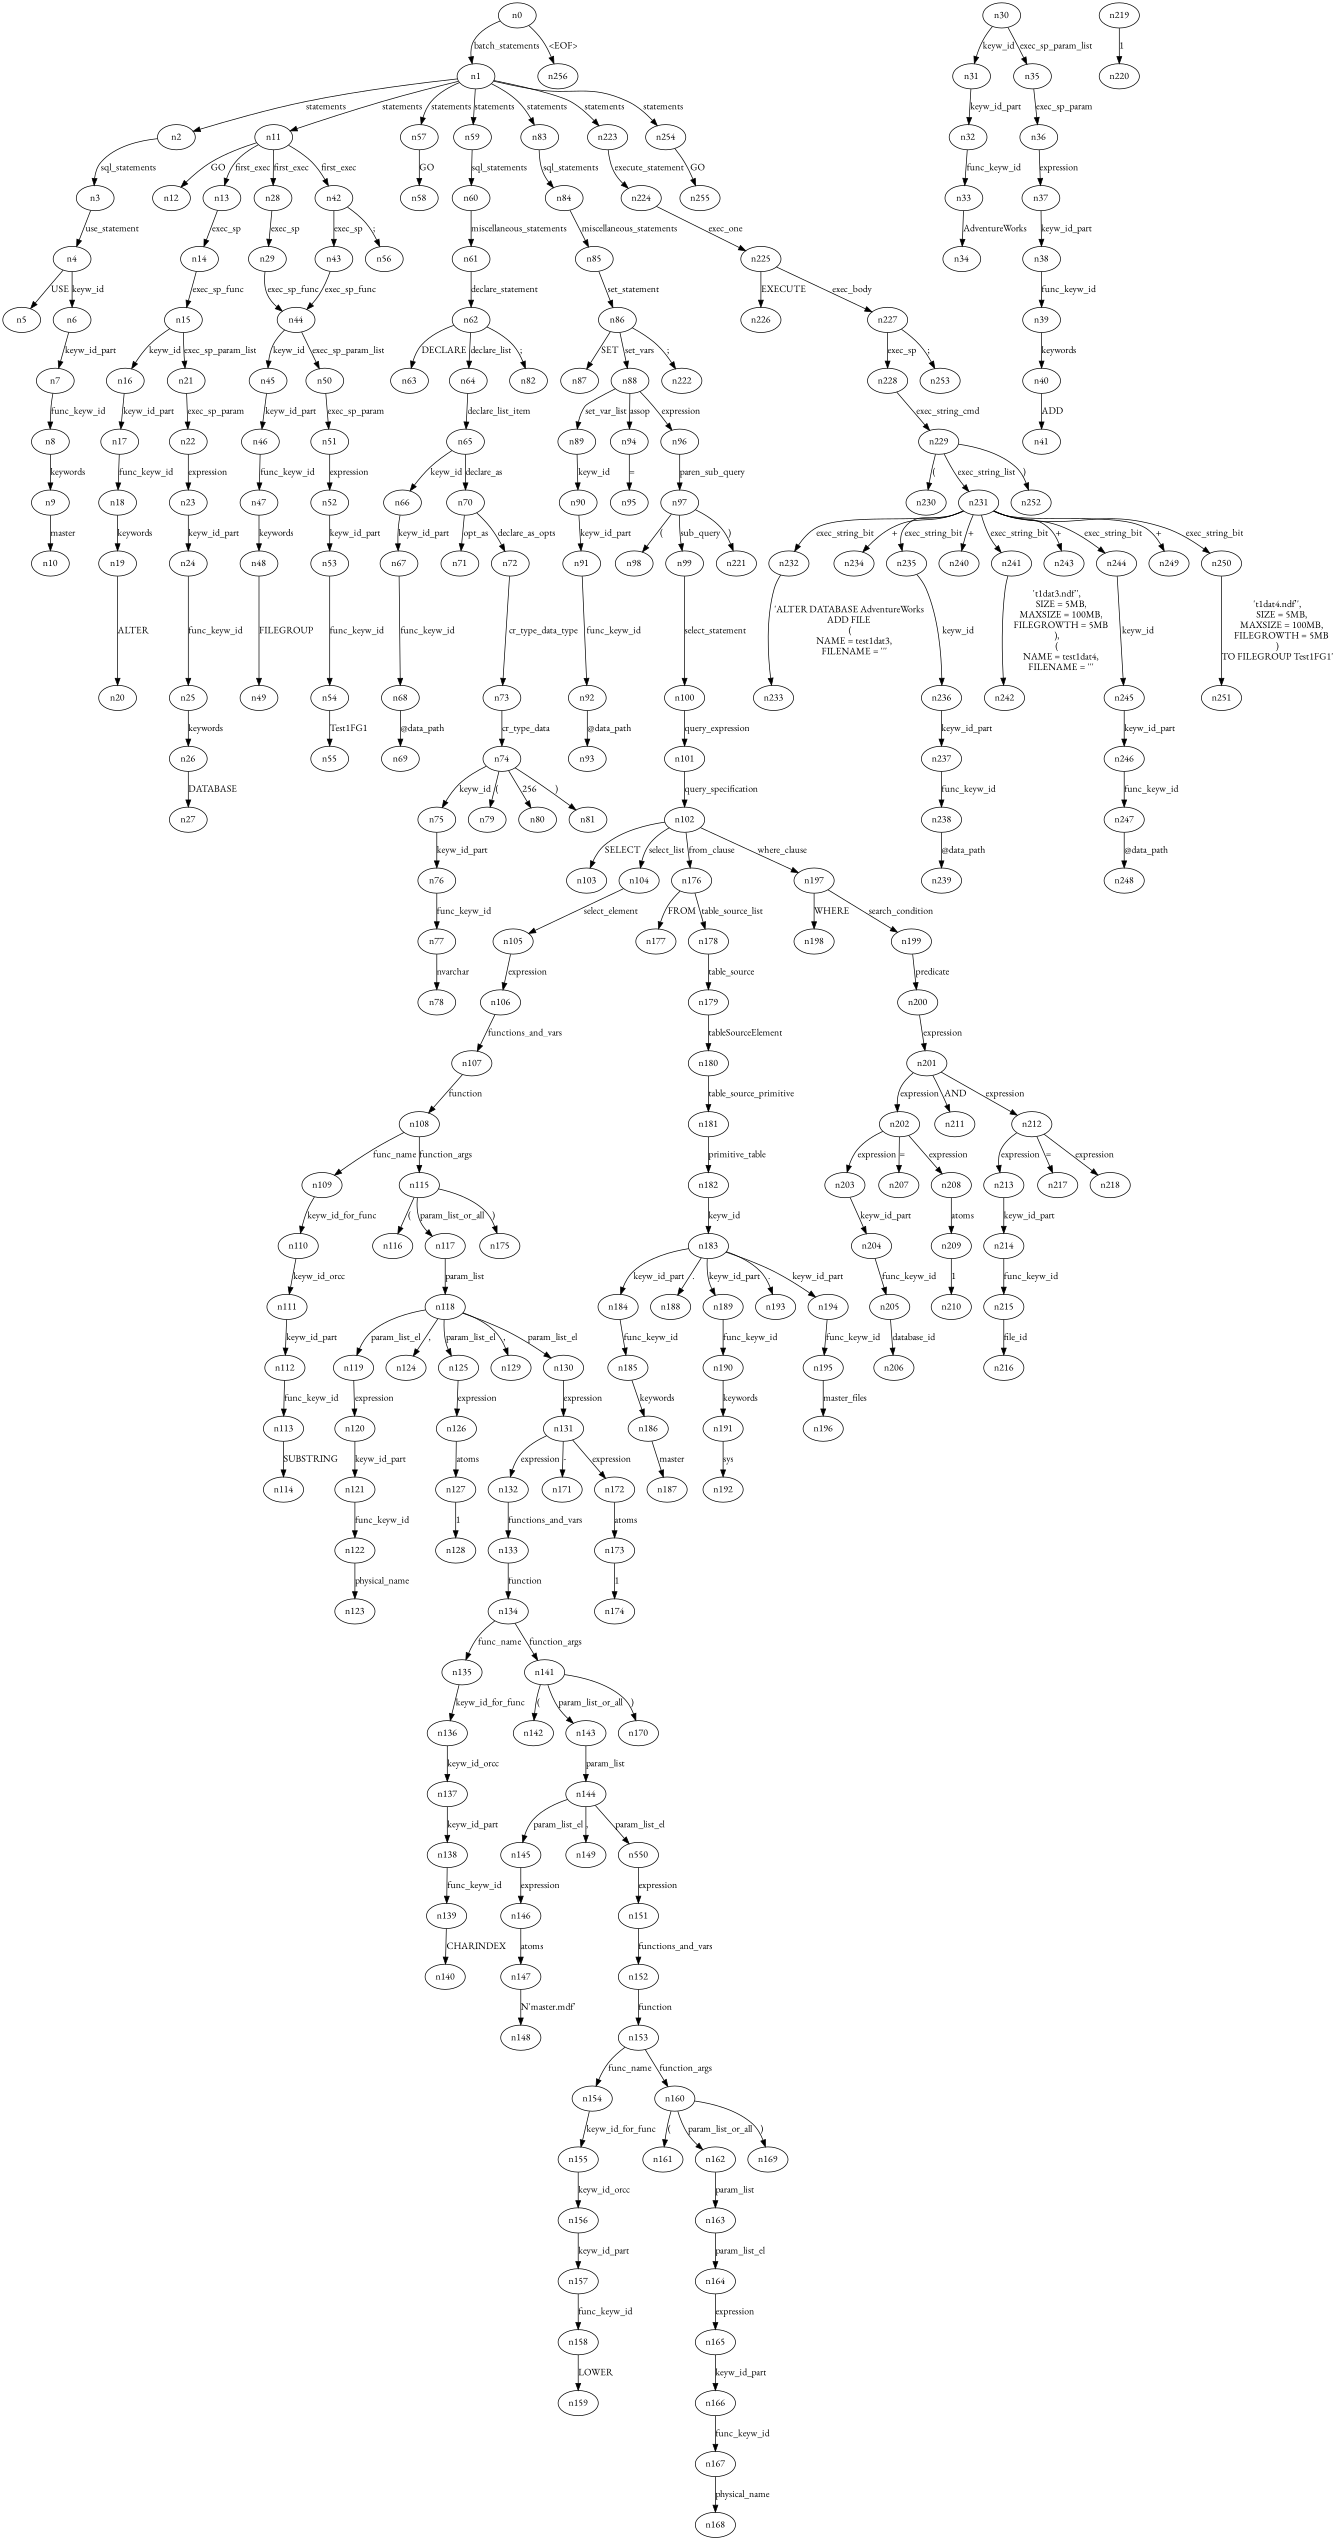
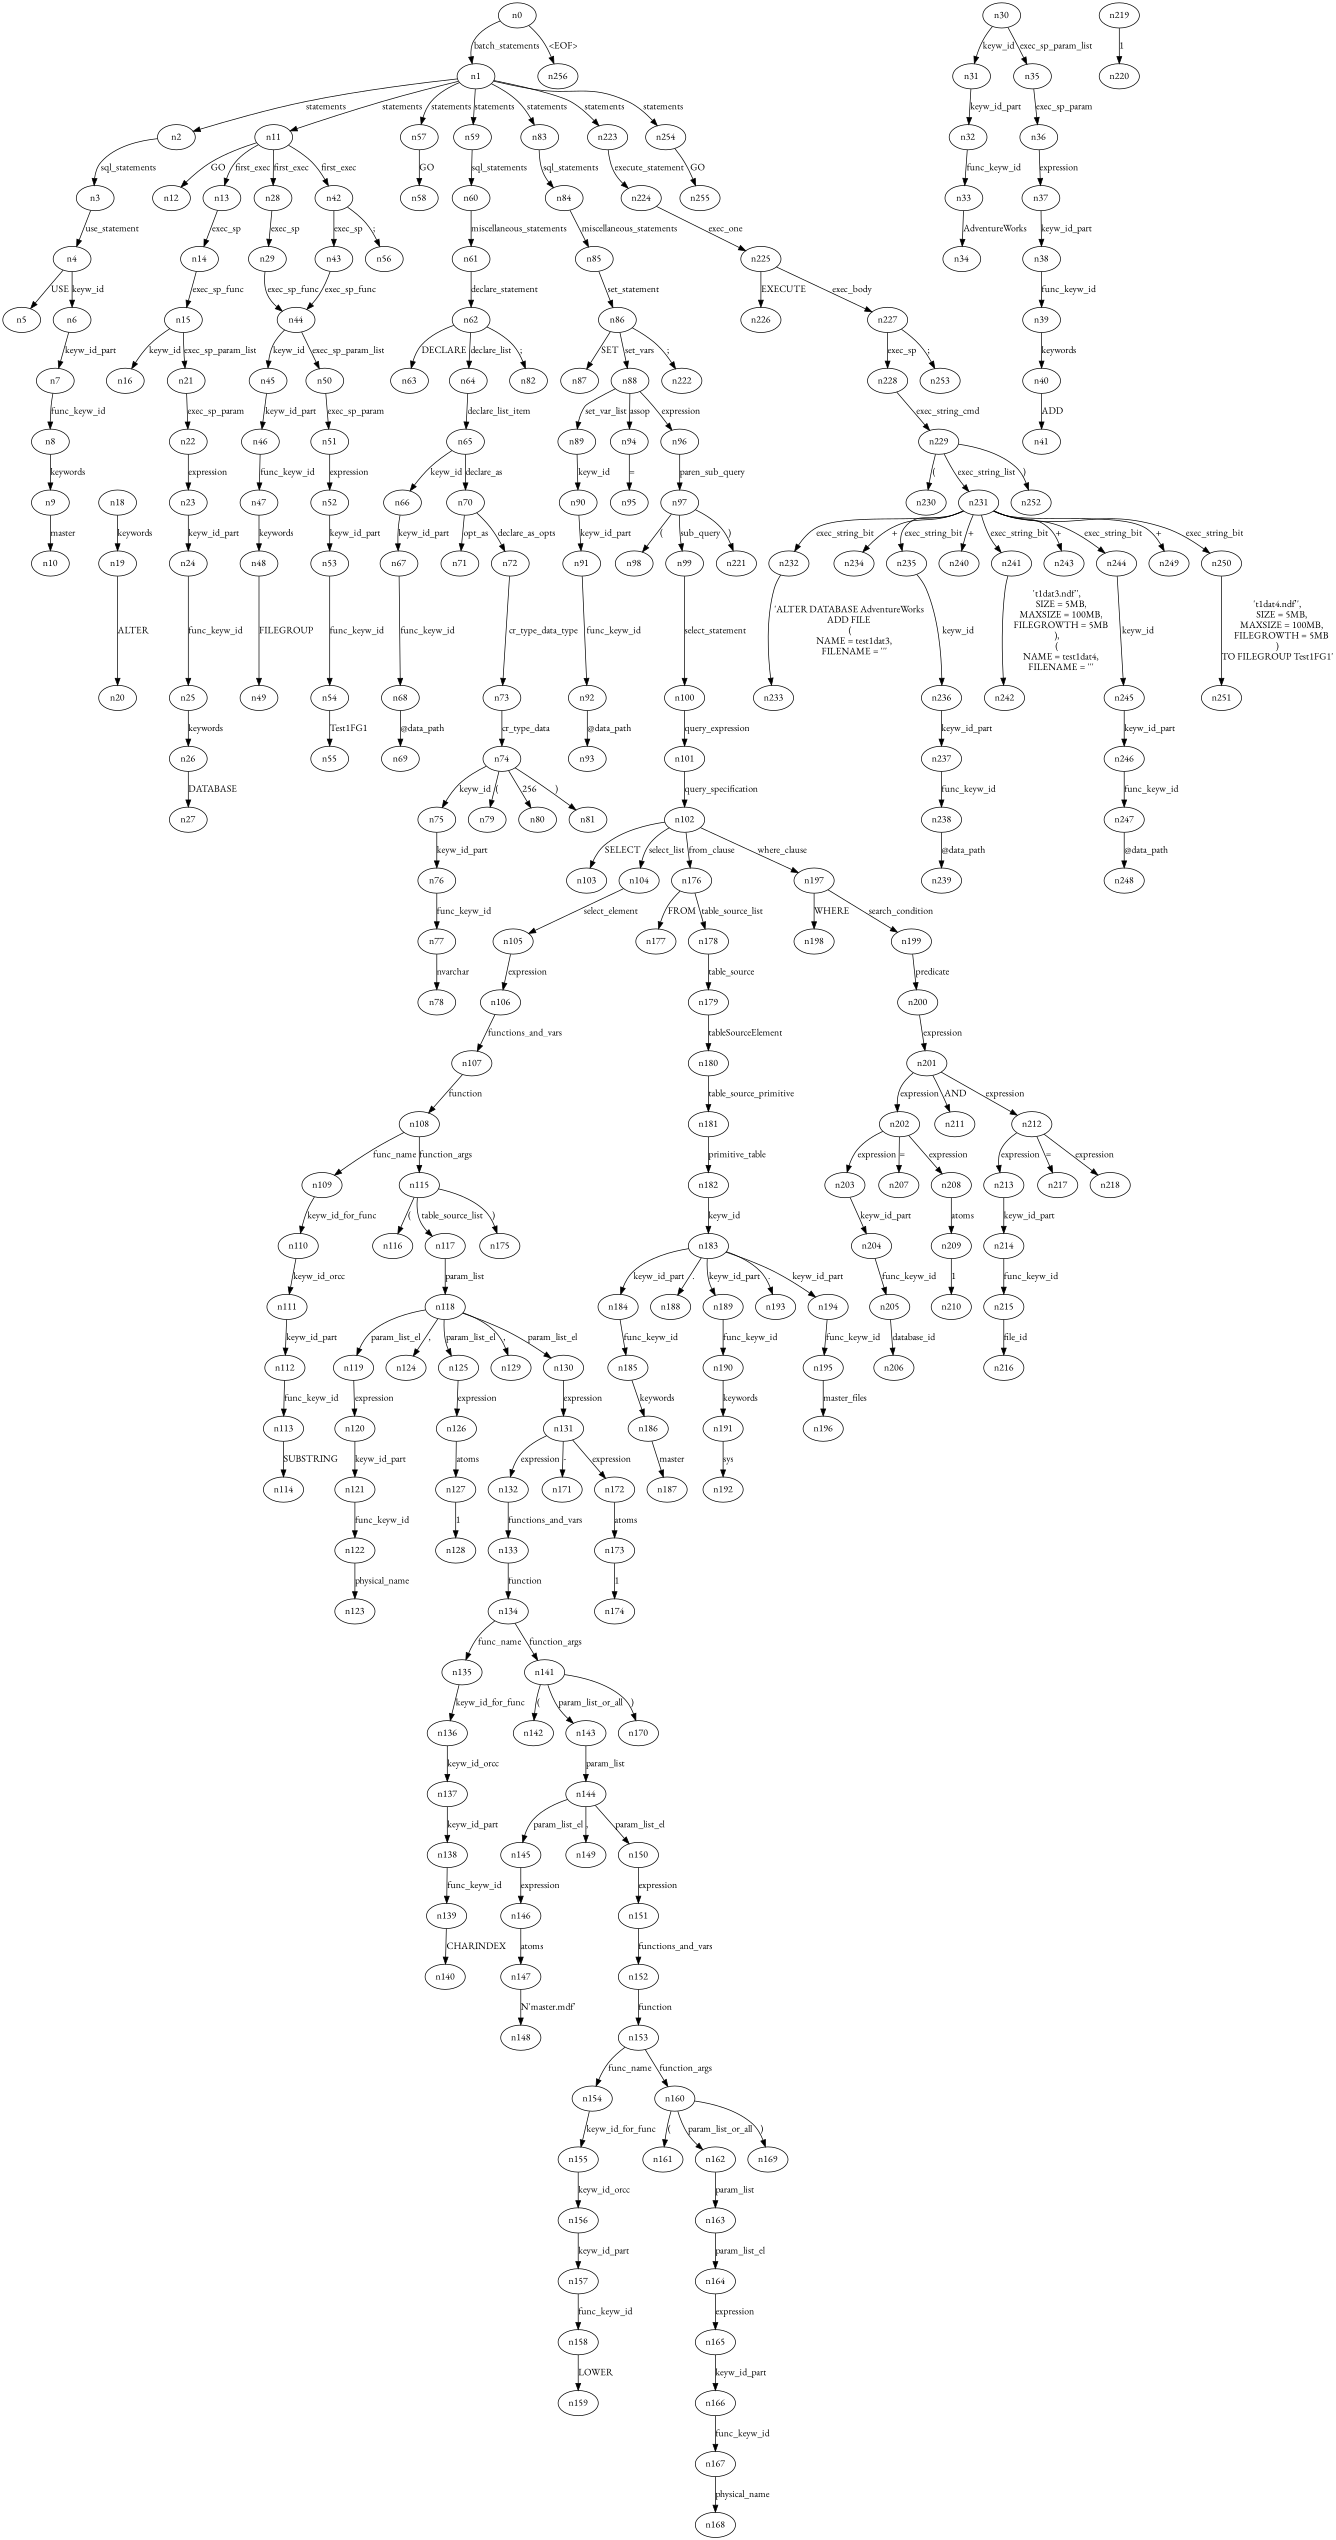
(120, 442) -> none
(452, 1216) -> (452, 1216)
(638, 1855) -> (638, 1855)
